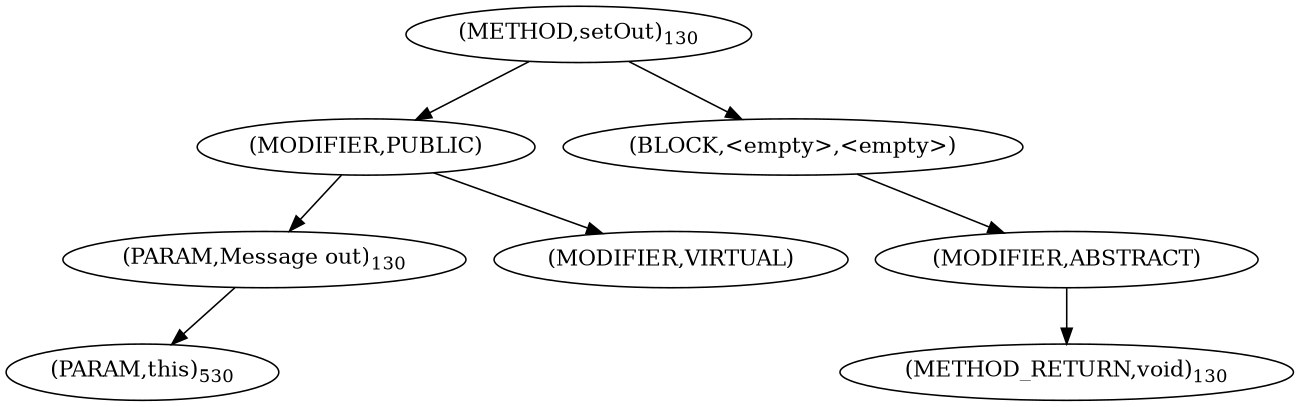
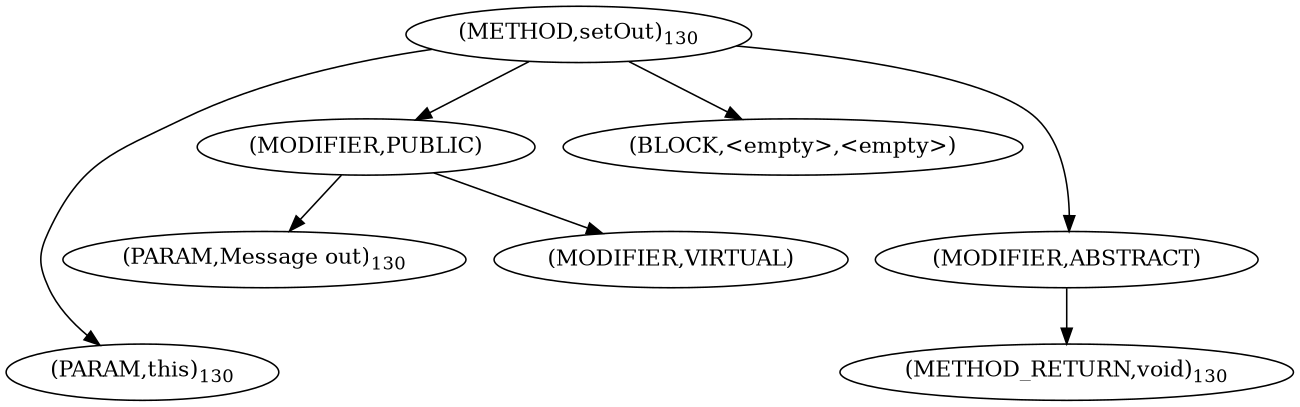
(923, 201) -> (942, 78)
(209, 311) -> (164, 128)
(217, 370) -> (217, 370)
